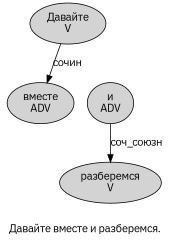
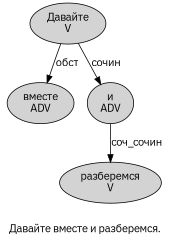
none -> (88, 60)
(68, 63) -> (68, 63)
(137, 143) -> (137, 143)
